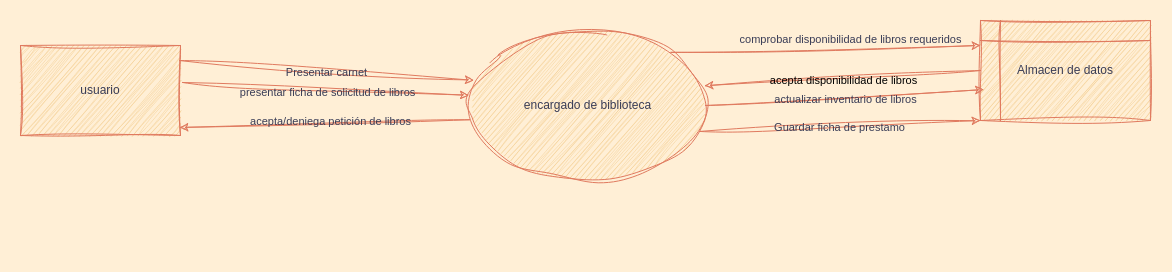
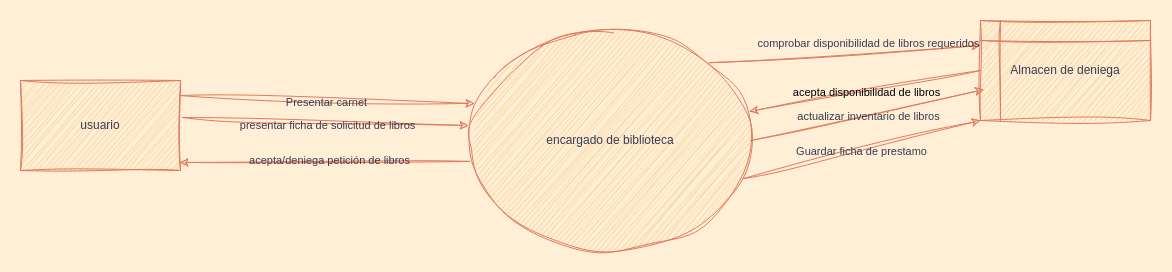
(1066, 71) -> (1066, 71)
(101, 91) -> (101, 126)
(588, 106) -> (611, 141)
